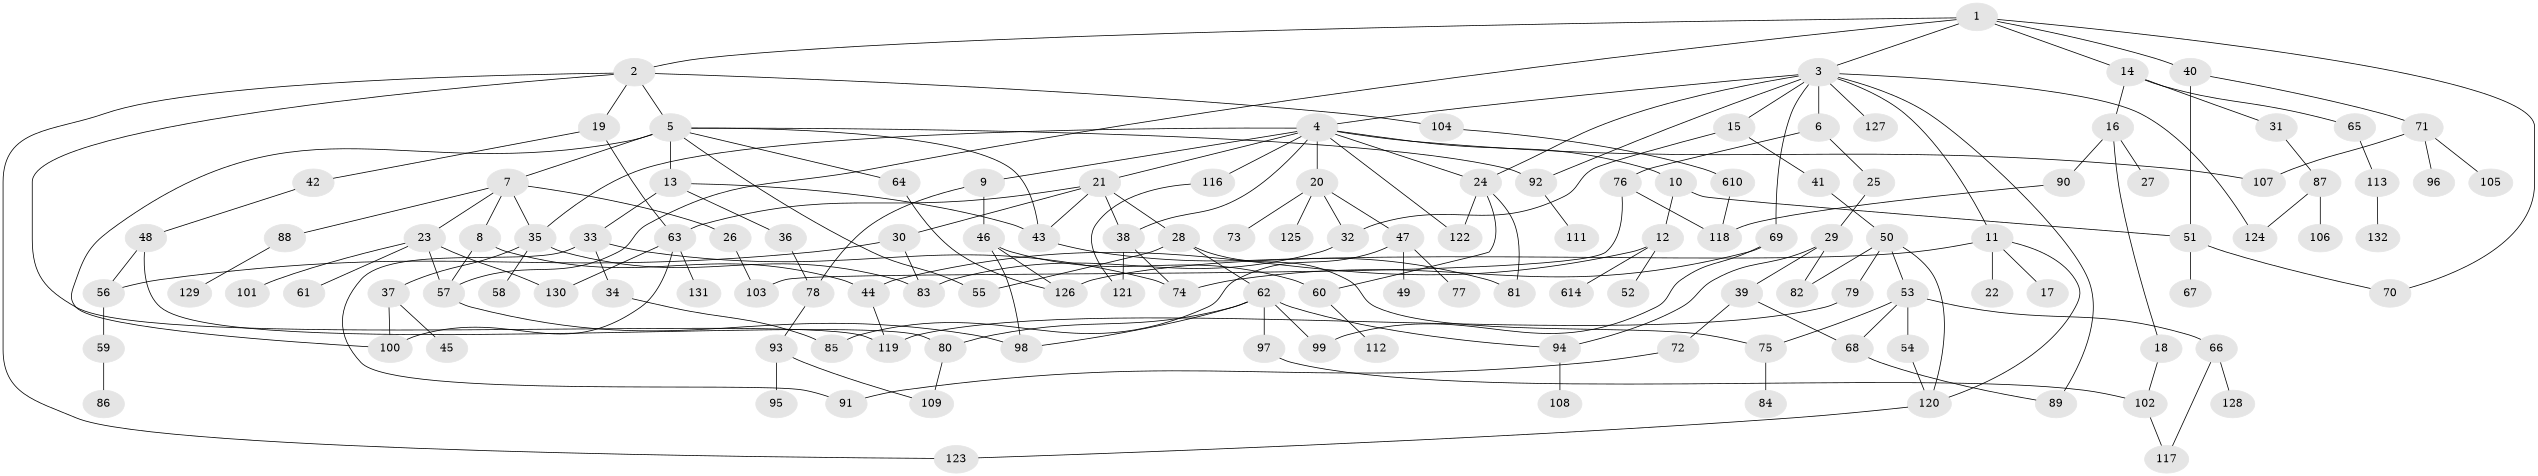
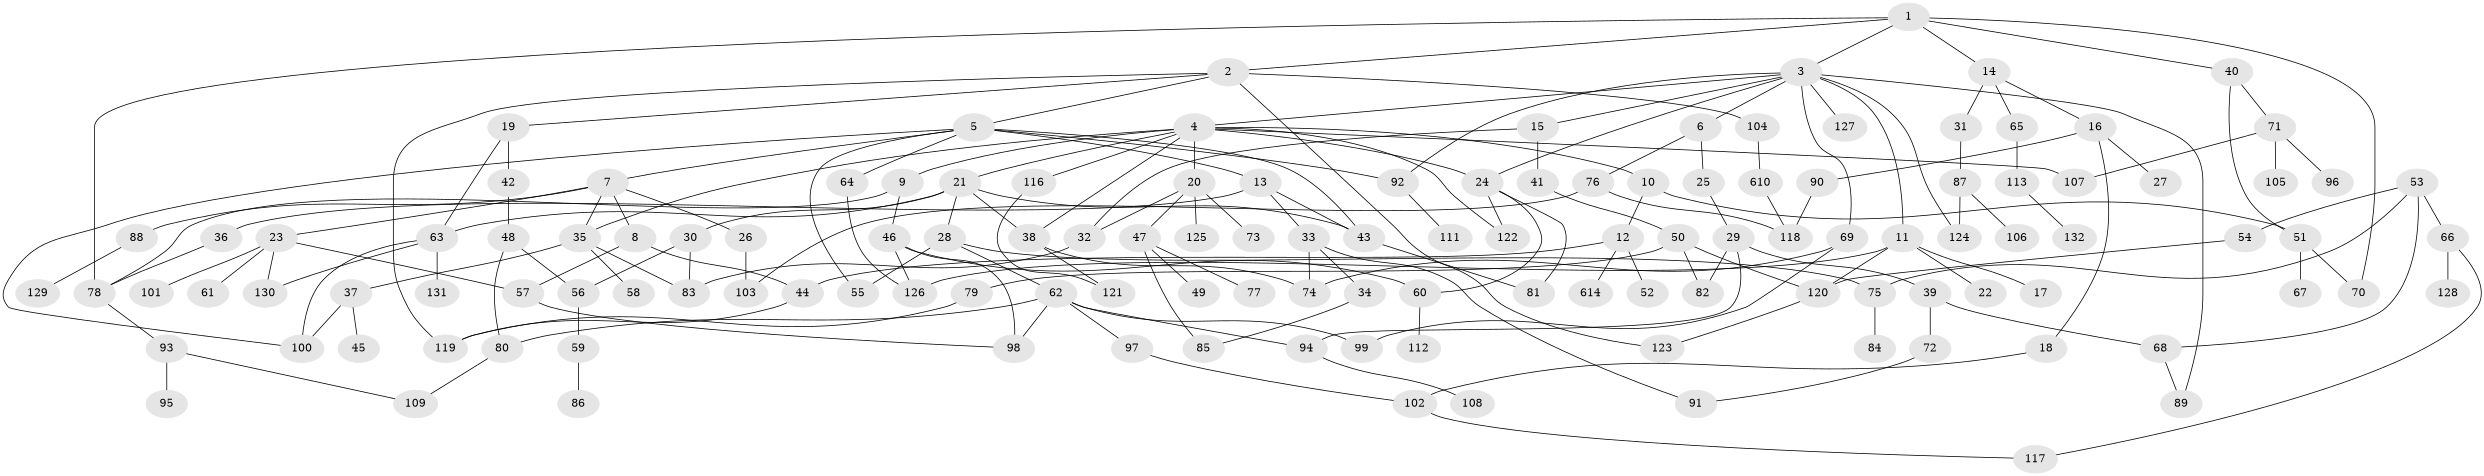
(1196, 114) -> (910, 38)
(1897, 266) -> none
